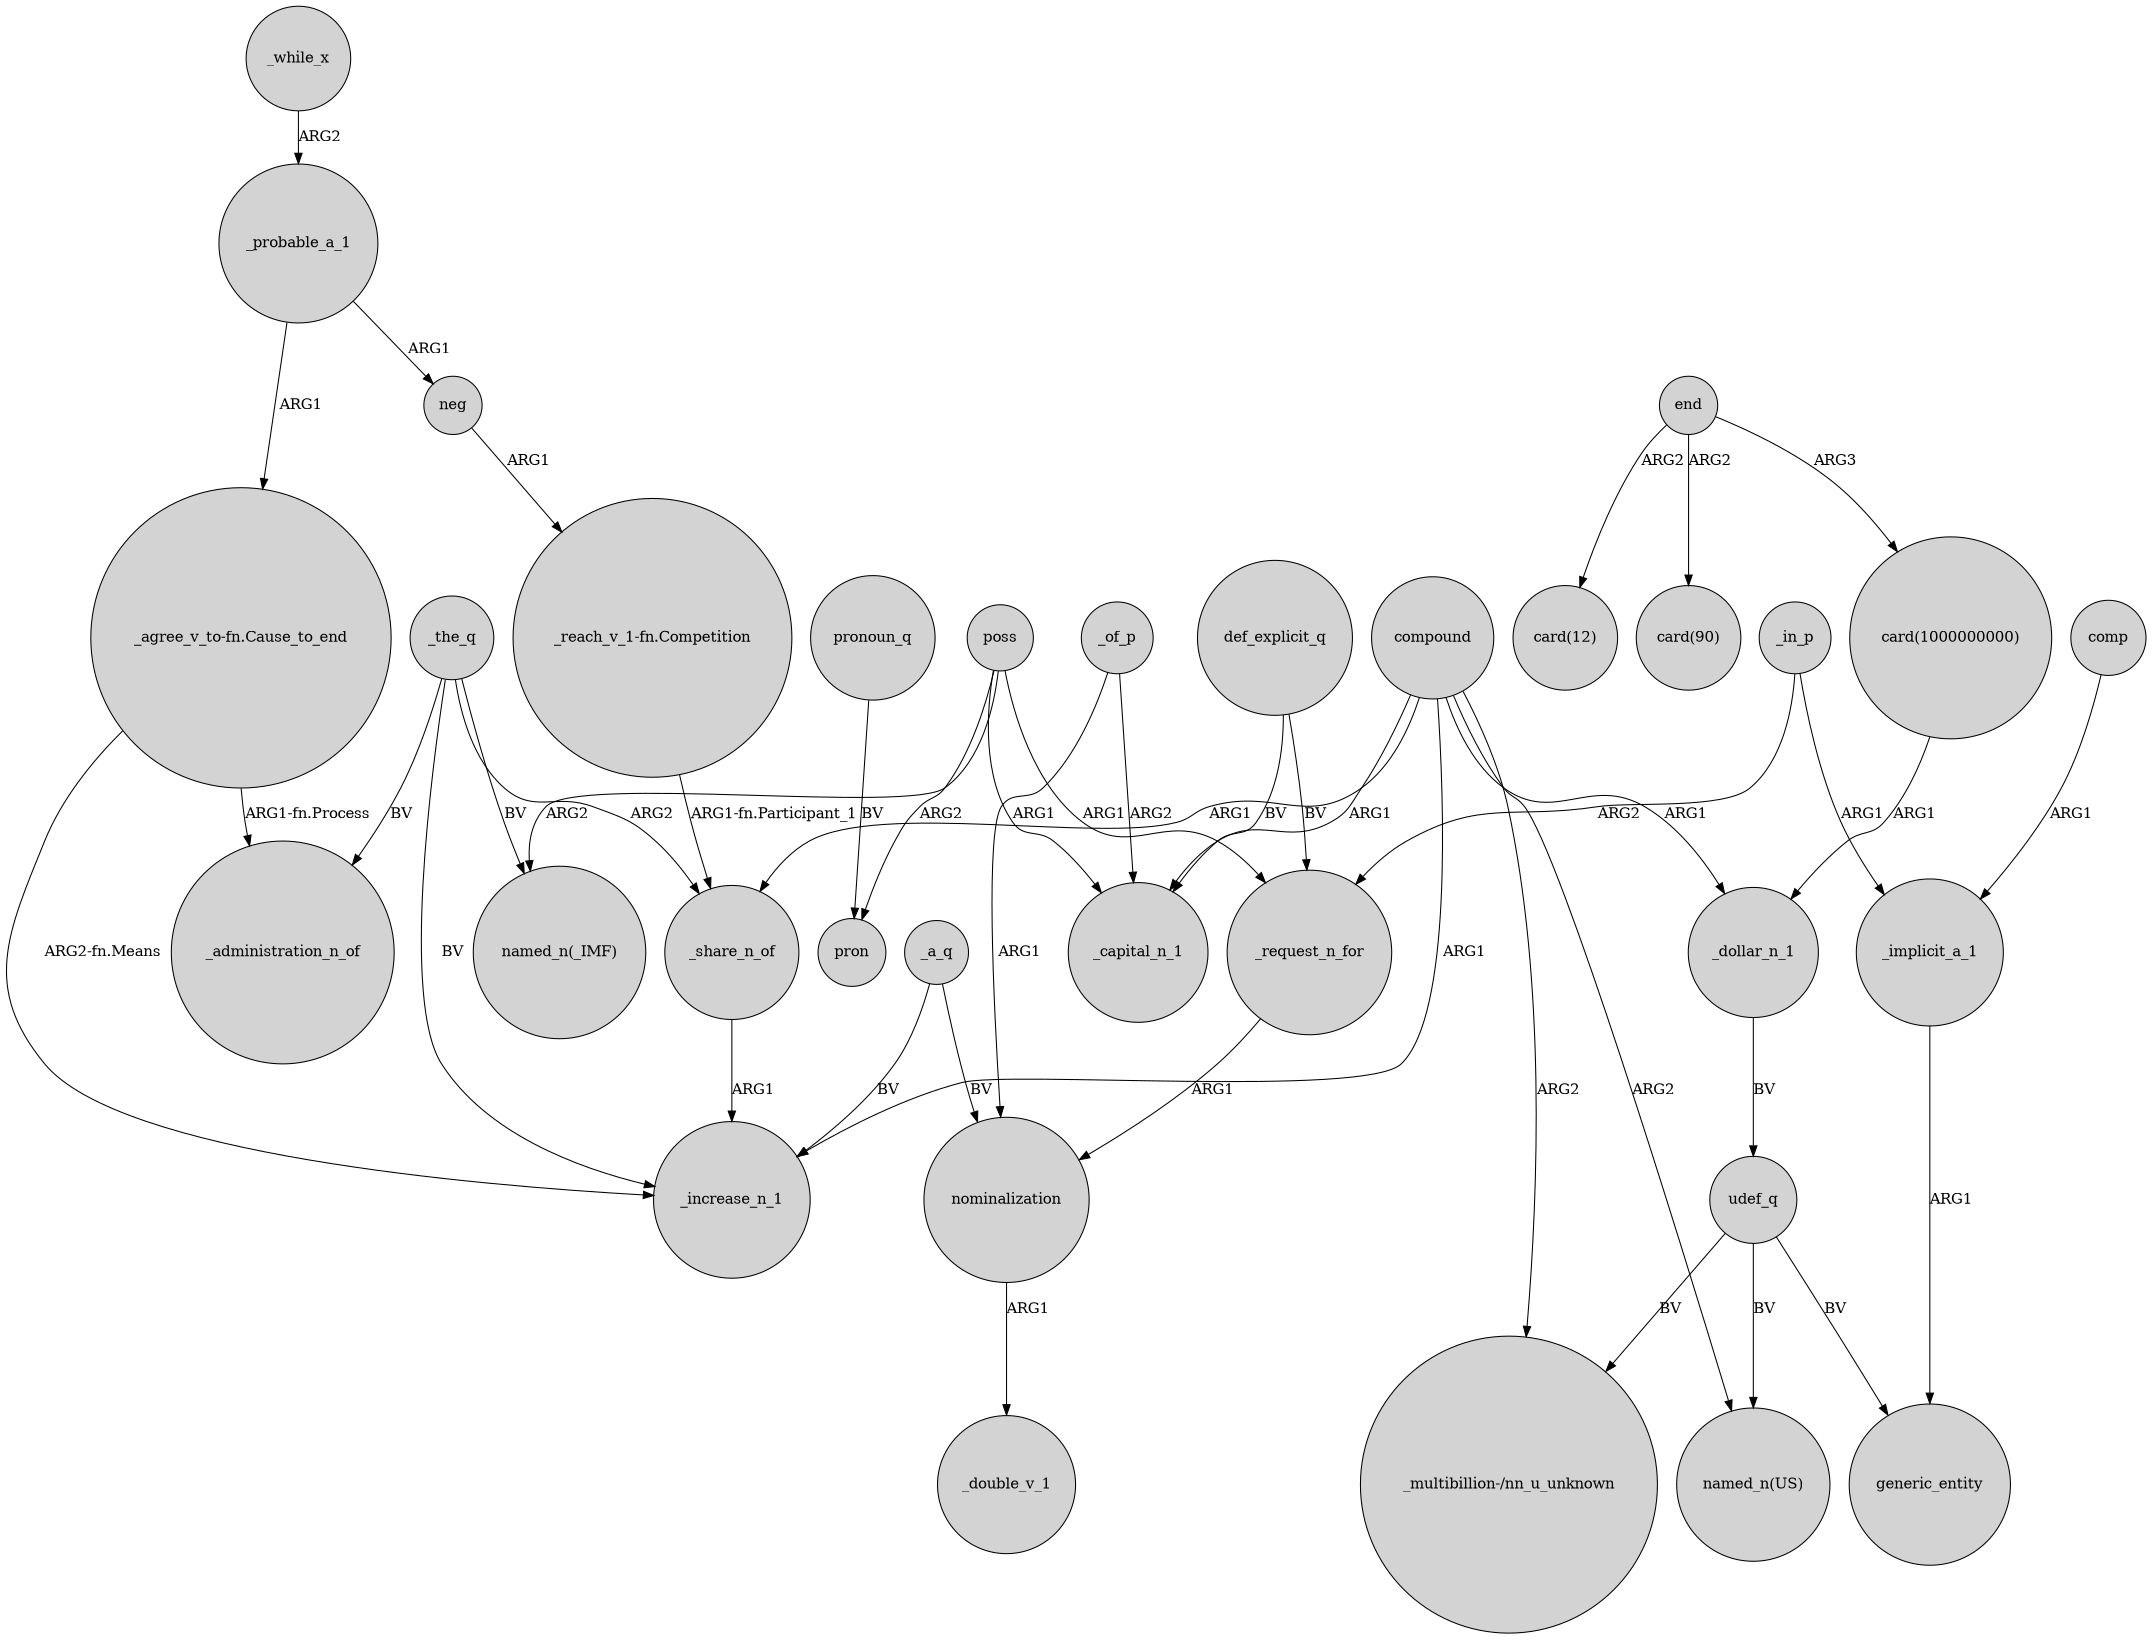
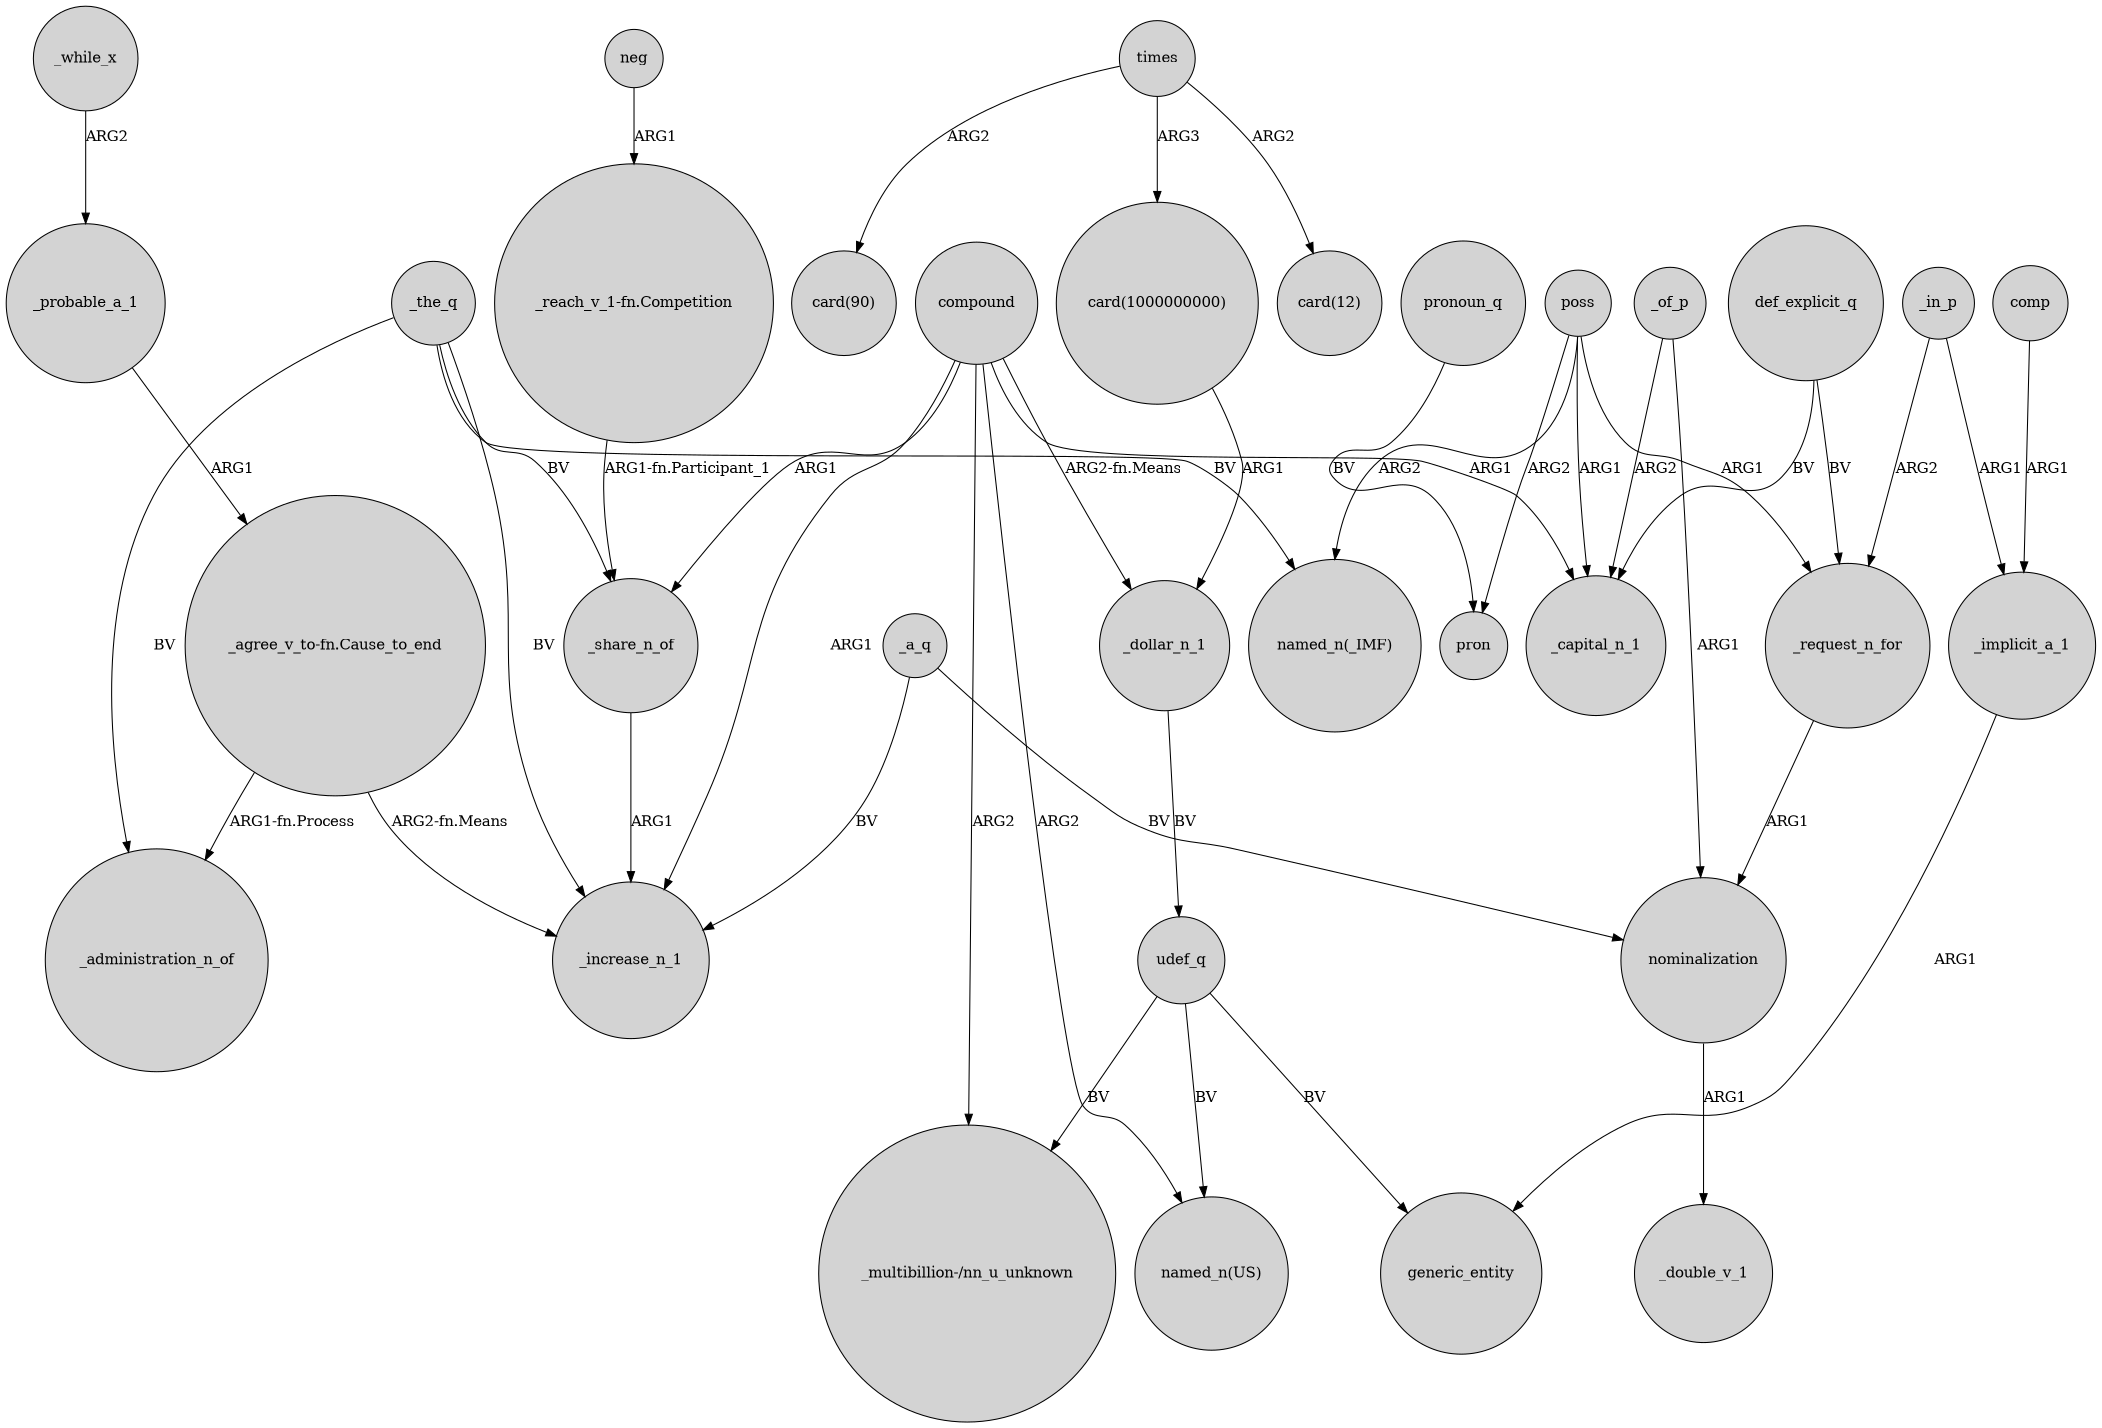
(389, 339) -> none
(1689, 405) -> (1157, 58)
(652, 815) -> (558, 469)
(1686, 815) -> (1124, 469)
